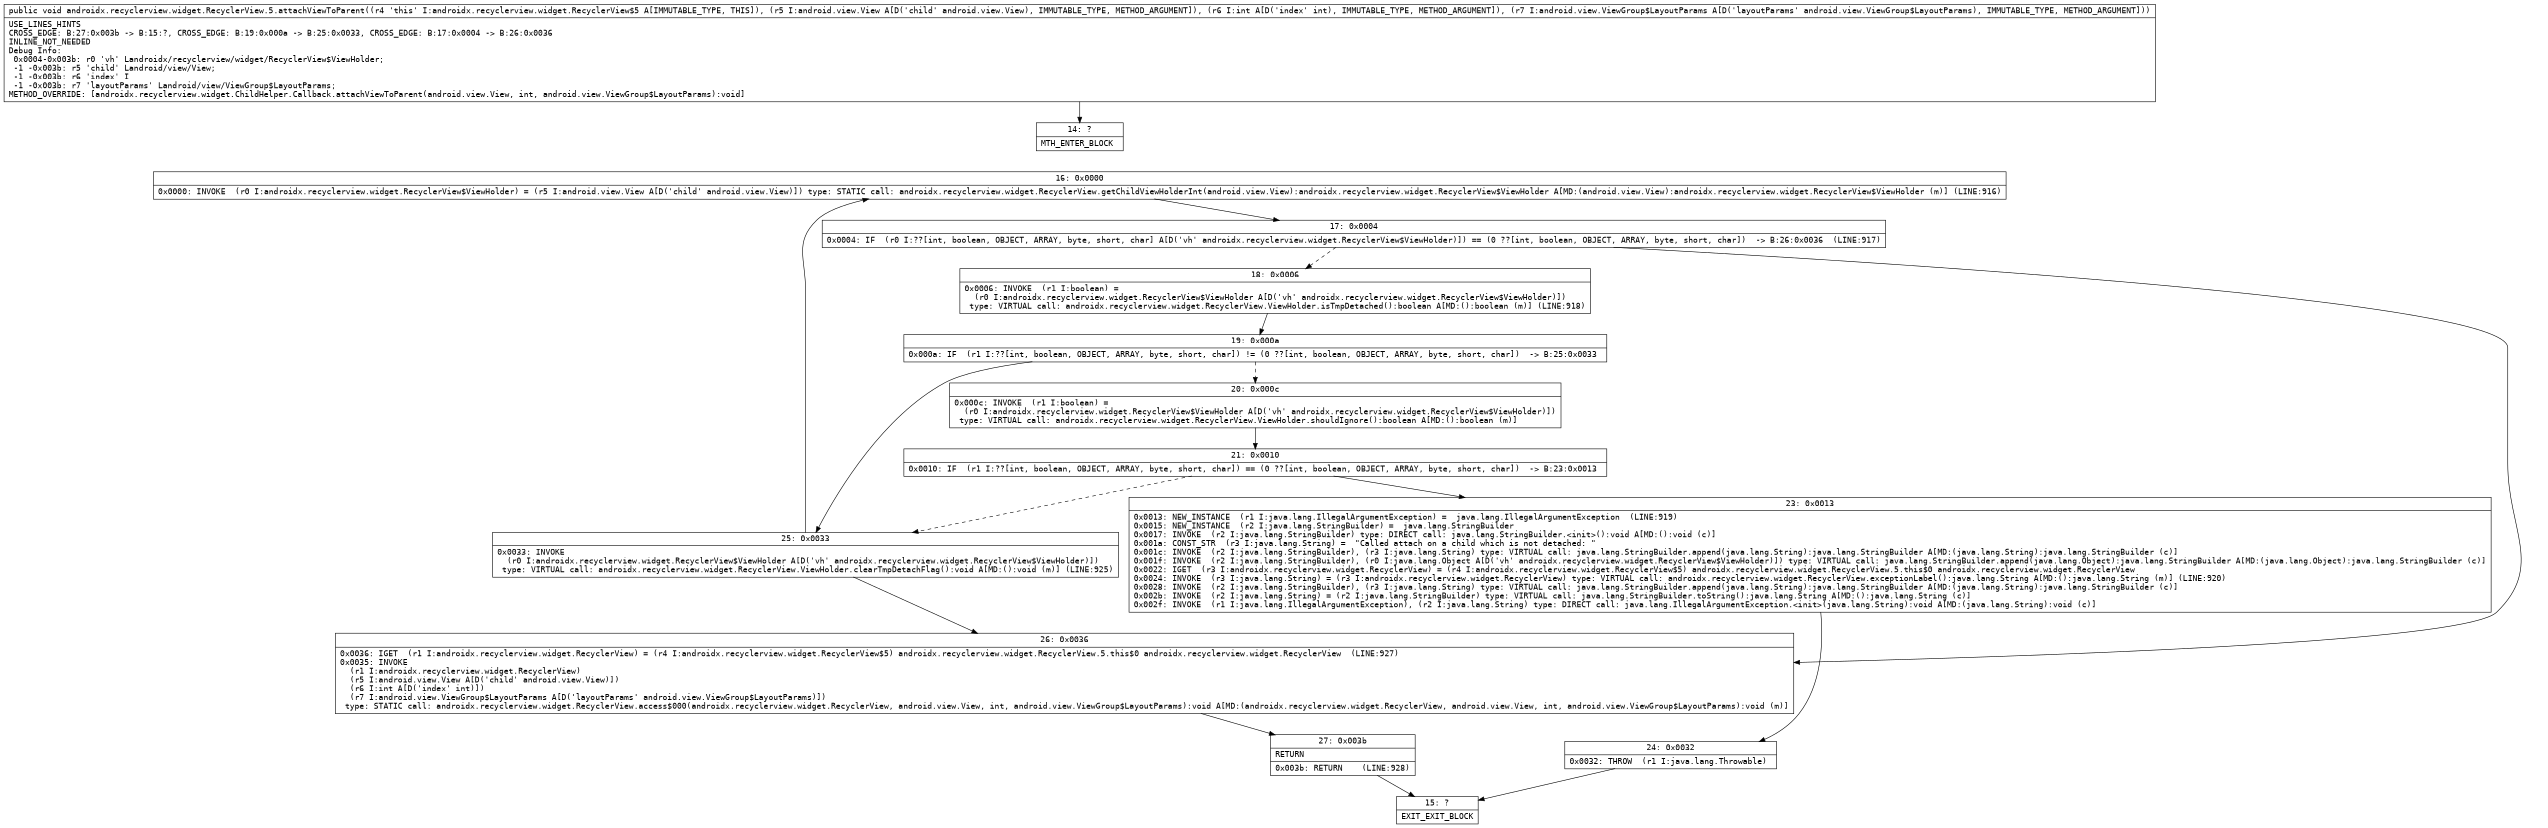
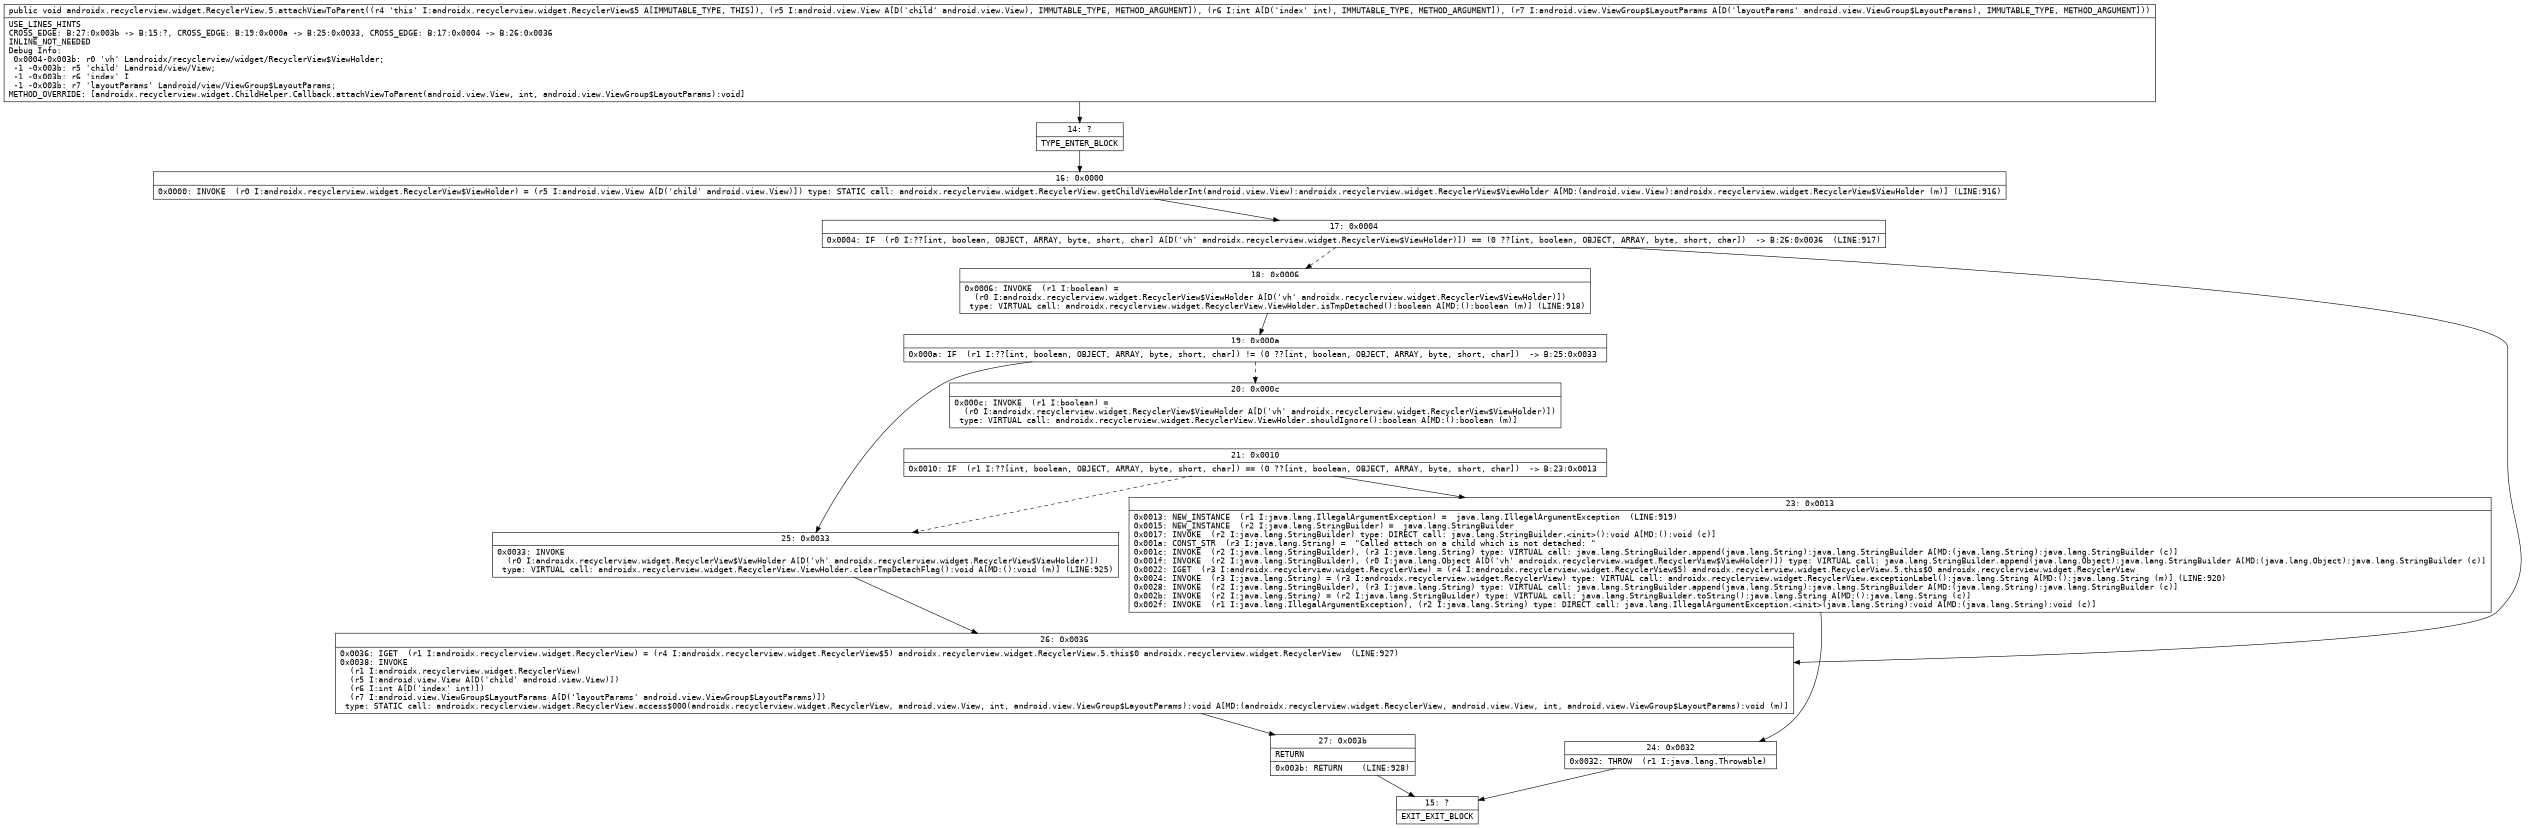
(1077, 144) -> (1080, 144)
(806, 349) -> (1080, 158)
(1255, 435) -> none
(379, 663) -> (379, 663)
